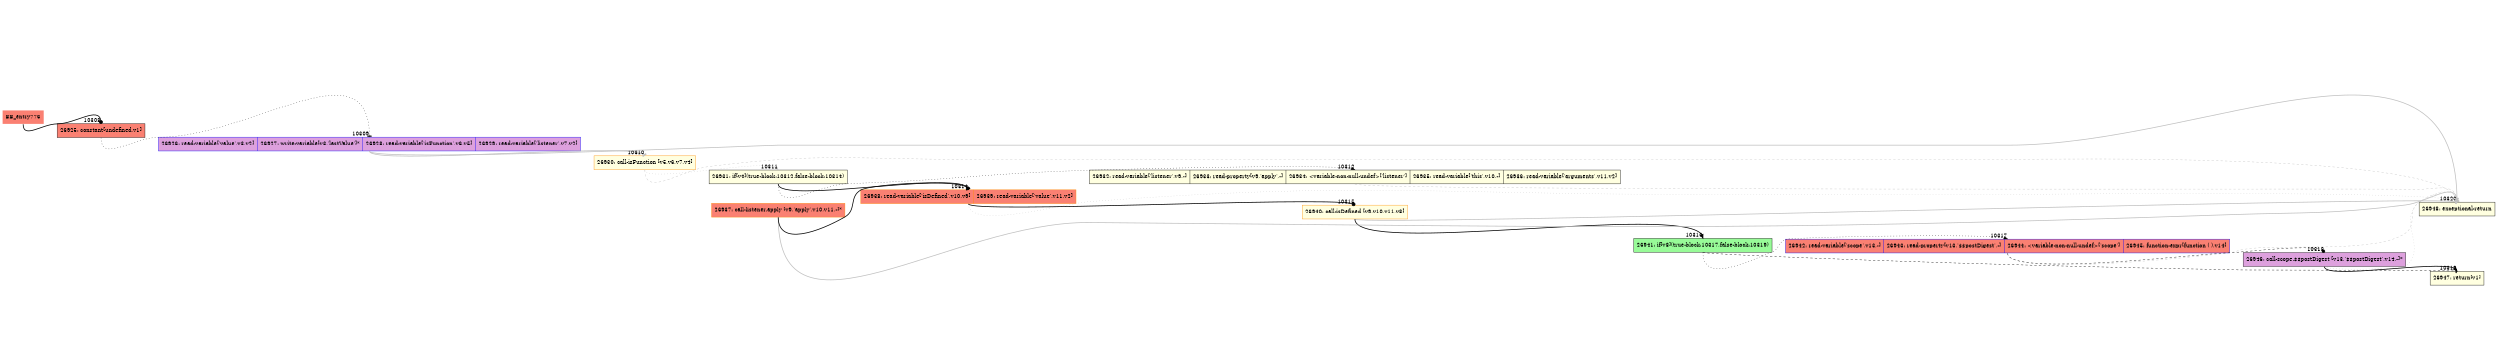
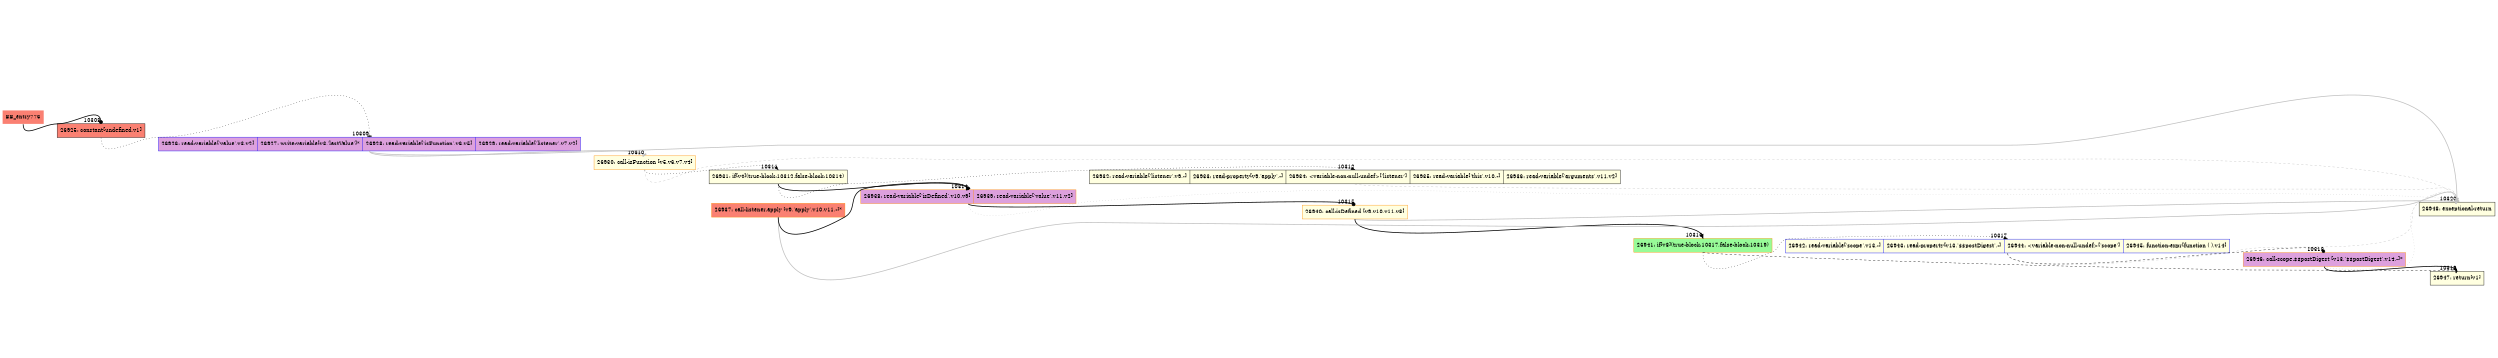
(710, 170) -> (710, 170)
(968, 197) -> (968, 197)
(1703, 245) -> (1703, 245)
(2008, 246) -> (2008, 246)
(2324, 260) -> (2324, 260)
